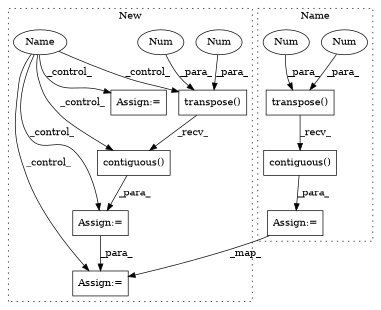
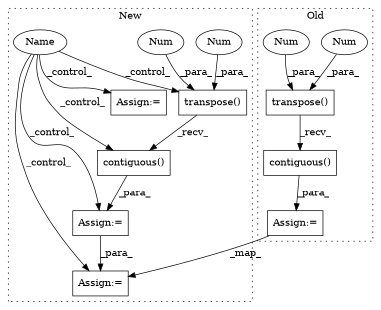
(315, 16) -> (315, 16)
